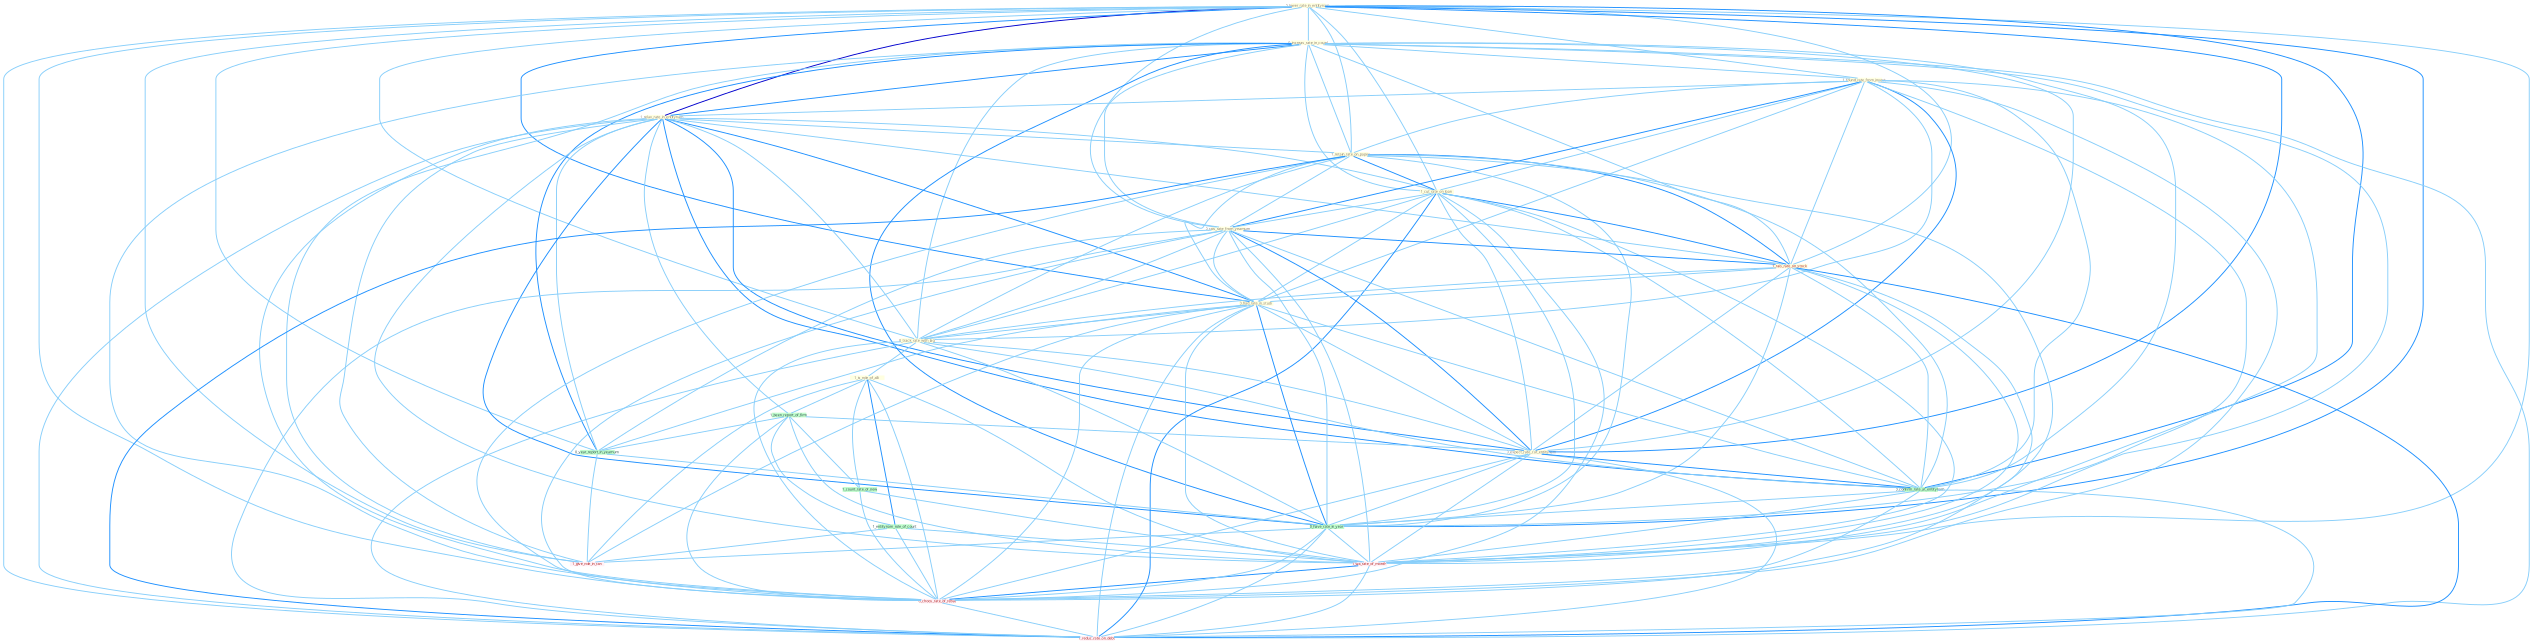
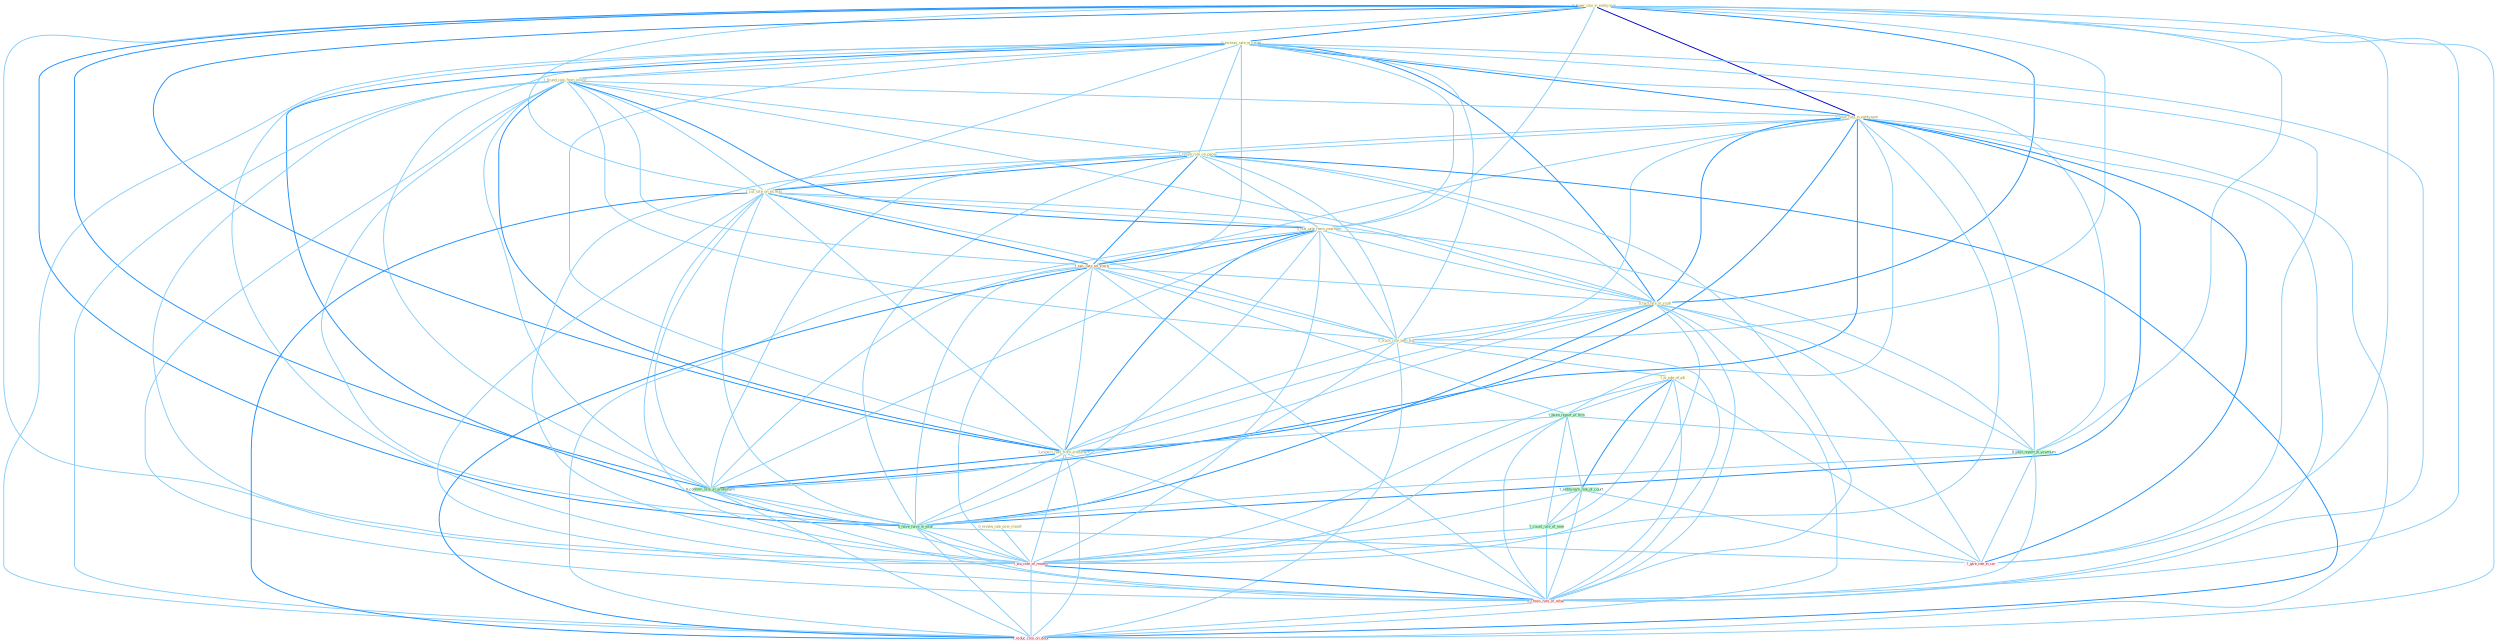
(1308, 24) -> (1401, 26)
(1763, 34) -> (1330, 341)
(1344, 75) -> none
(689, 97) -> (1826, 92)
none -> (1489, 120)
(1437, 192) -> (764, 192)
(354, 312) -> (2246, 273)
(655, 393) -> (1944, 581)
(1265, 405) -> none
(1532, 452) -> (1065, 452)
none -> (1564, 508)
none -> (1001, 527)
(1327, 527) -> (916, 527)
none -> (147, 588)
